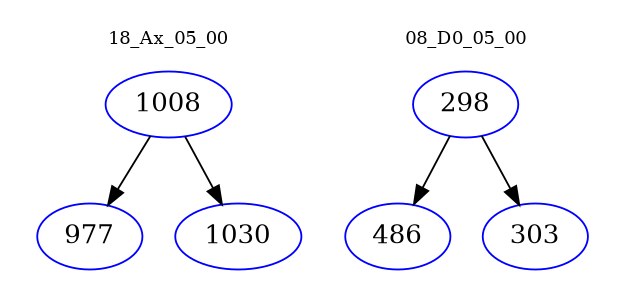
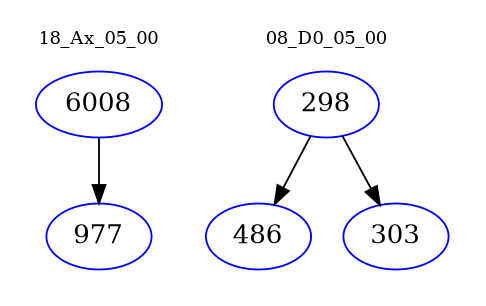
(169, 104) -> (99, 104)
(238, 236) -> none
